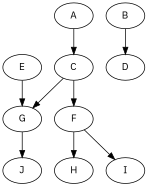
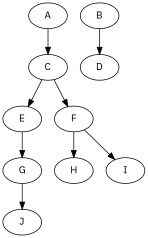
(51, 91) -> (37, 90)
